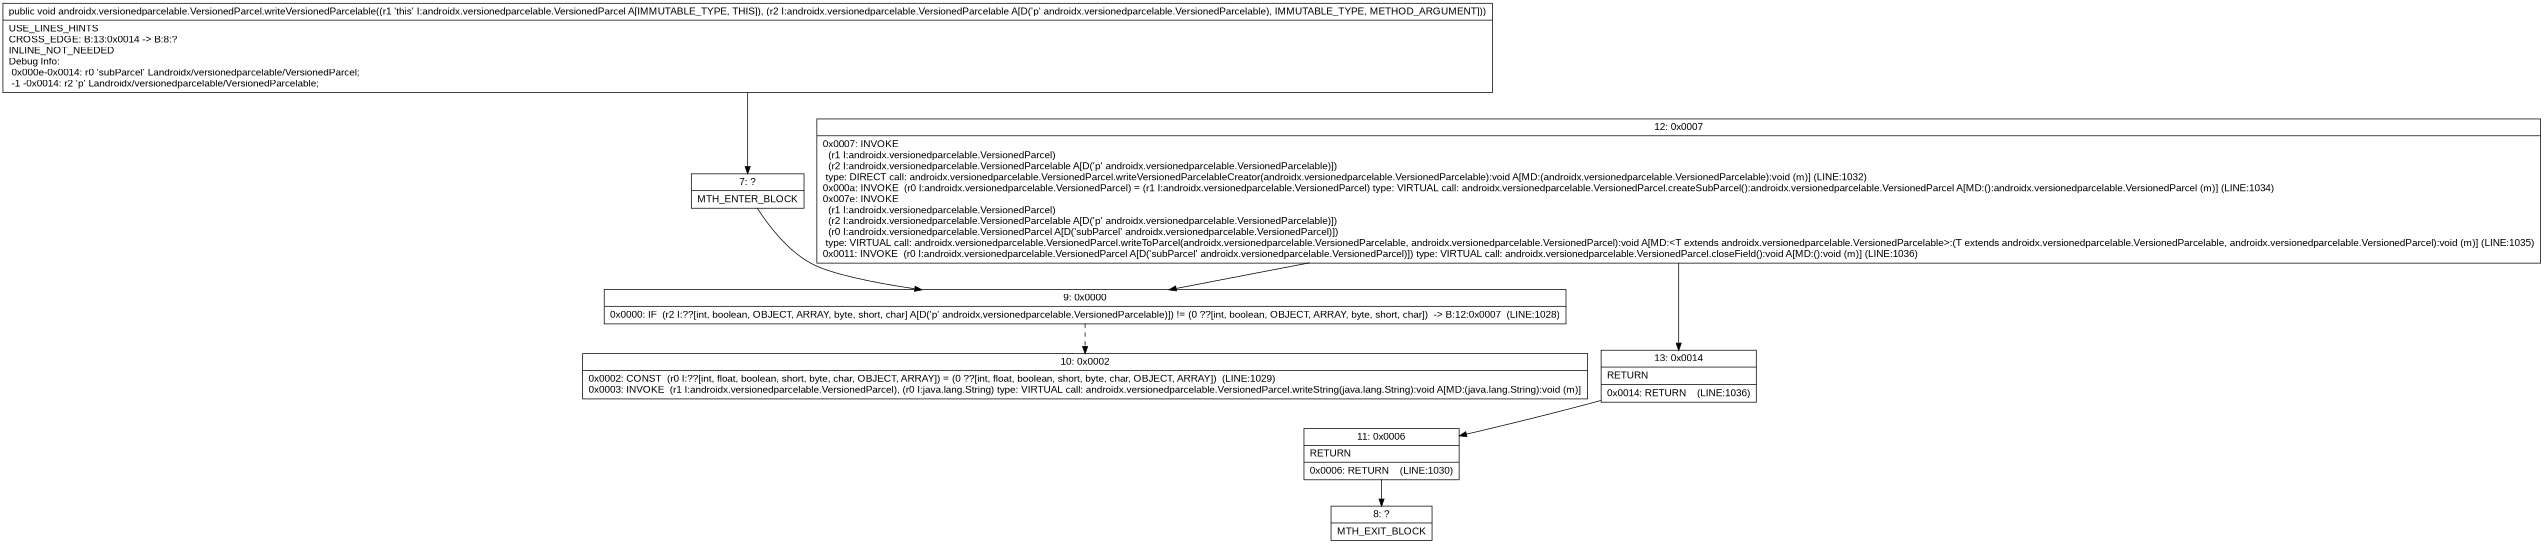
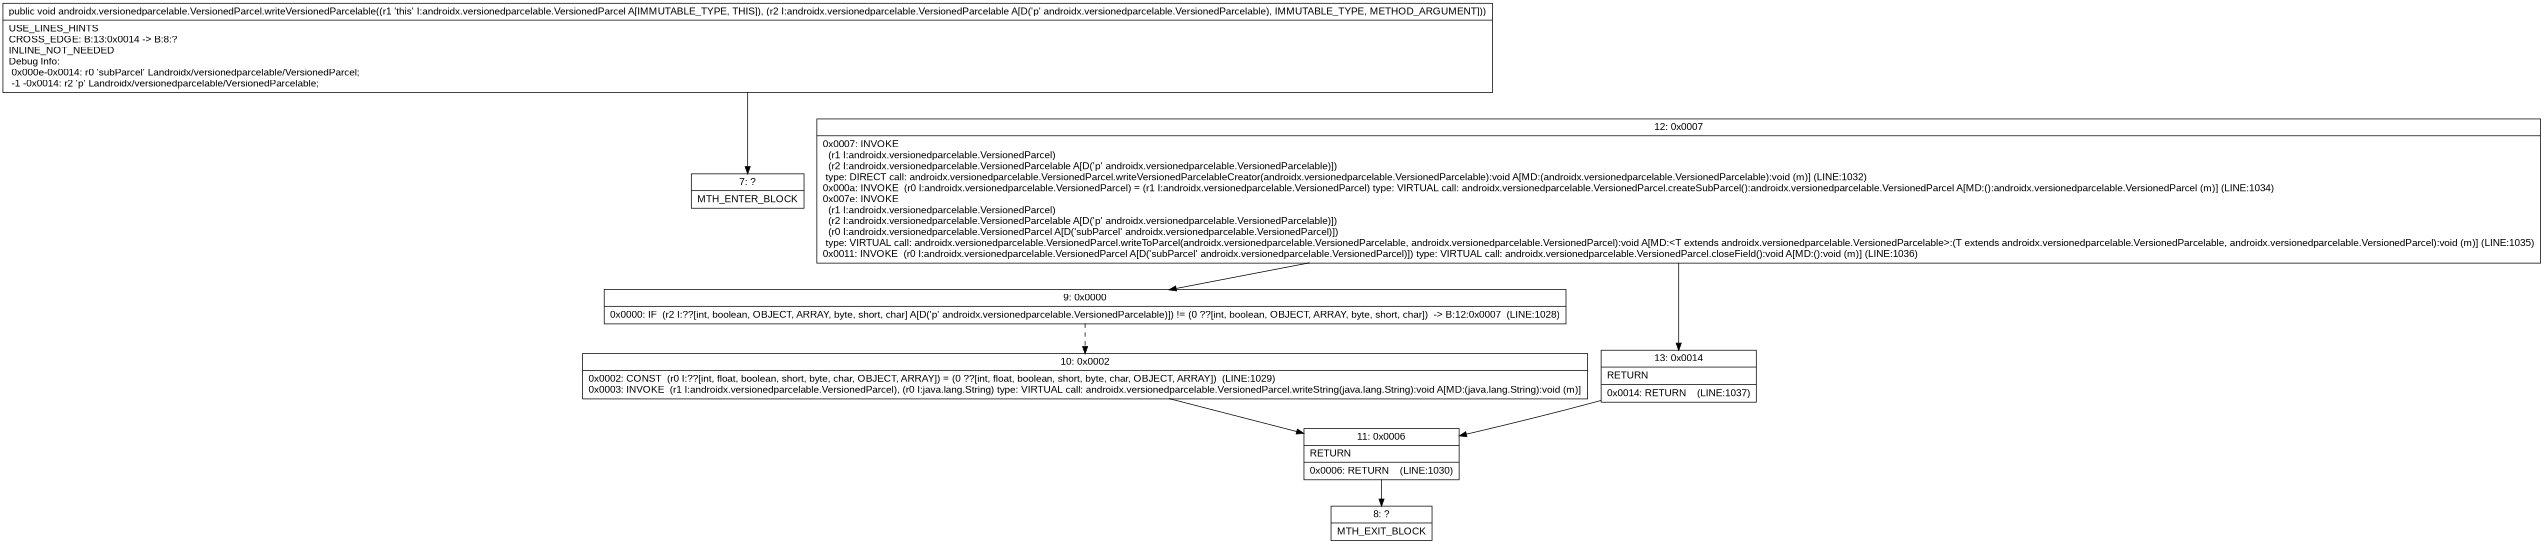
(824, 269) -> none
(1679, 393) -> (1679, 393)
none -> (1233, 415)
